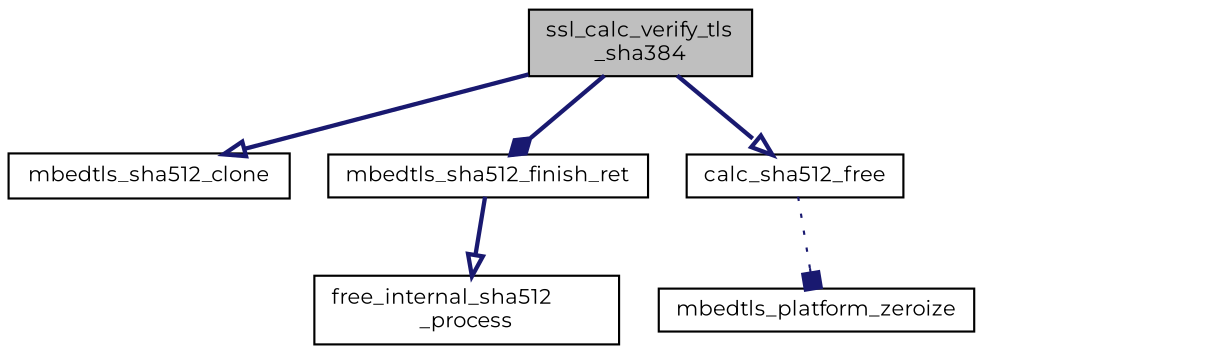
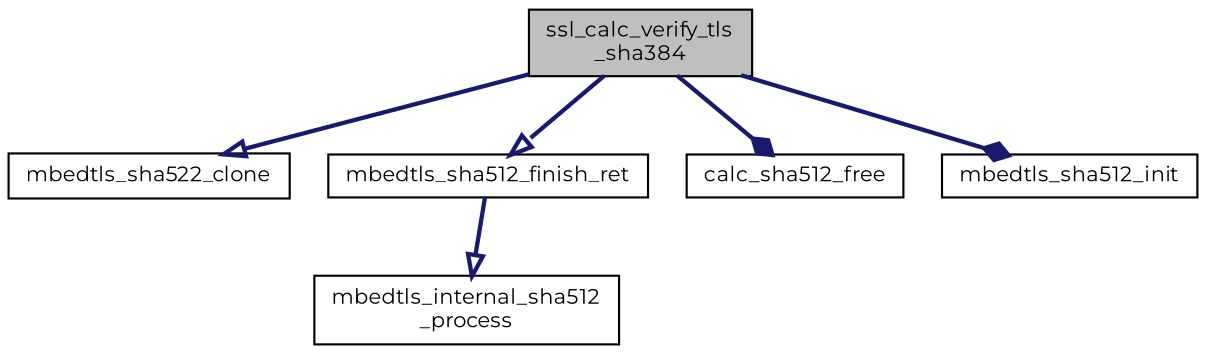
(568, 107) -> (568, 107)
(715, 107) -> (715, 107)
(149, 176) -> (149, 176)
none -> (1070, 176)
(467, 310) -> (467, 310)
(816, 310) -> none
